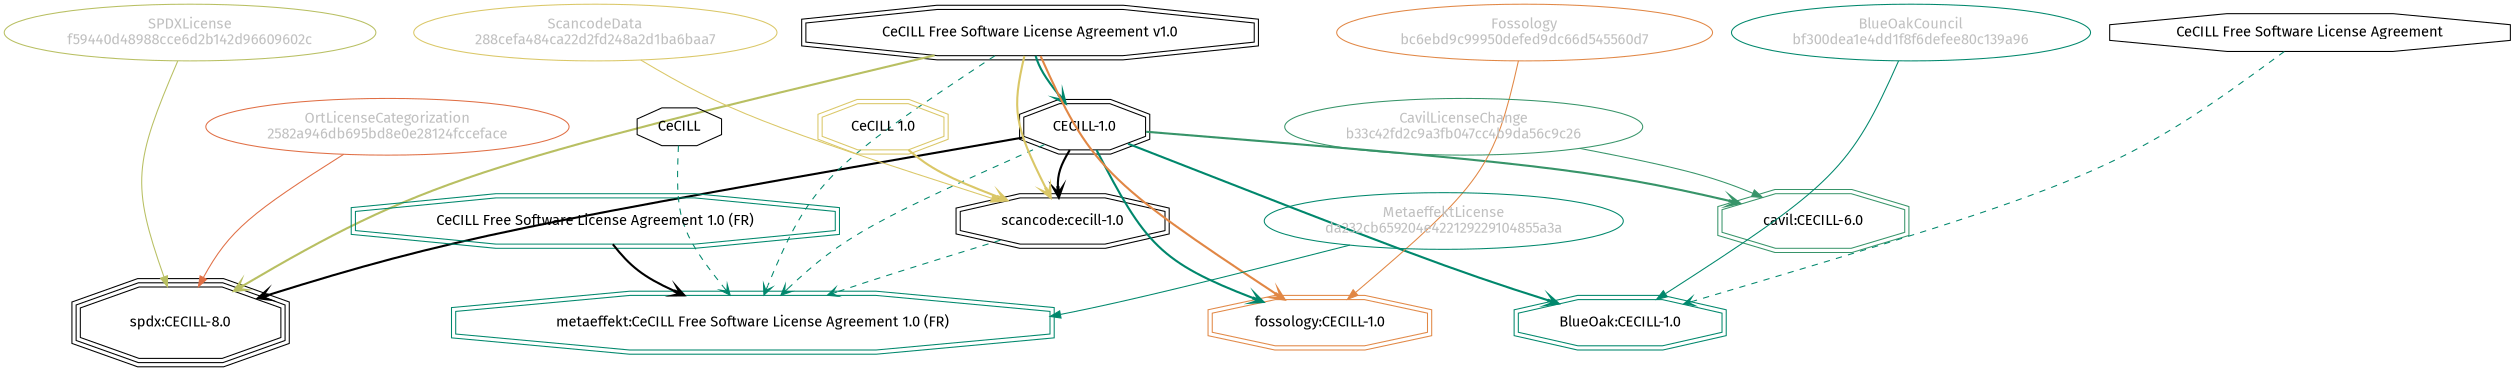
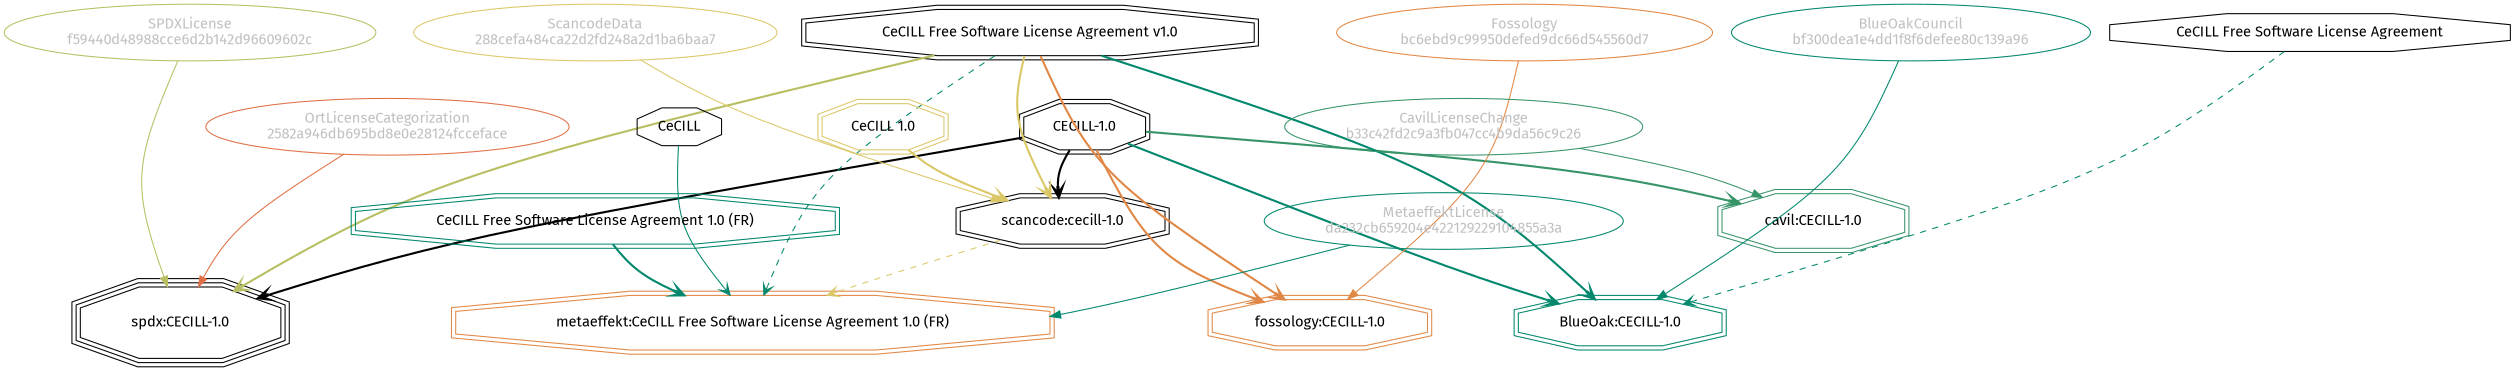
(1045, 77) -> (1347, 140)
(910, 206) -> none
(1813, 221) -> (1813, 221)
(683, 222) -> (683, 222)
(1156, 244) -> (1156, 244)
(919, 265) -> (919, 265)
(640, 272) -> (640, 272)
(181, 323) -> (181, 323)
(753, 323) -> (753, 323)
